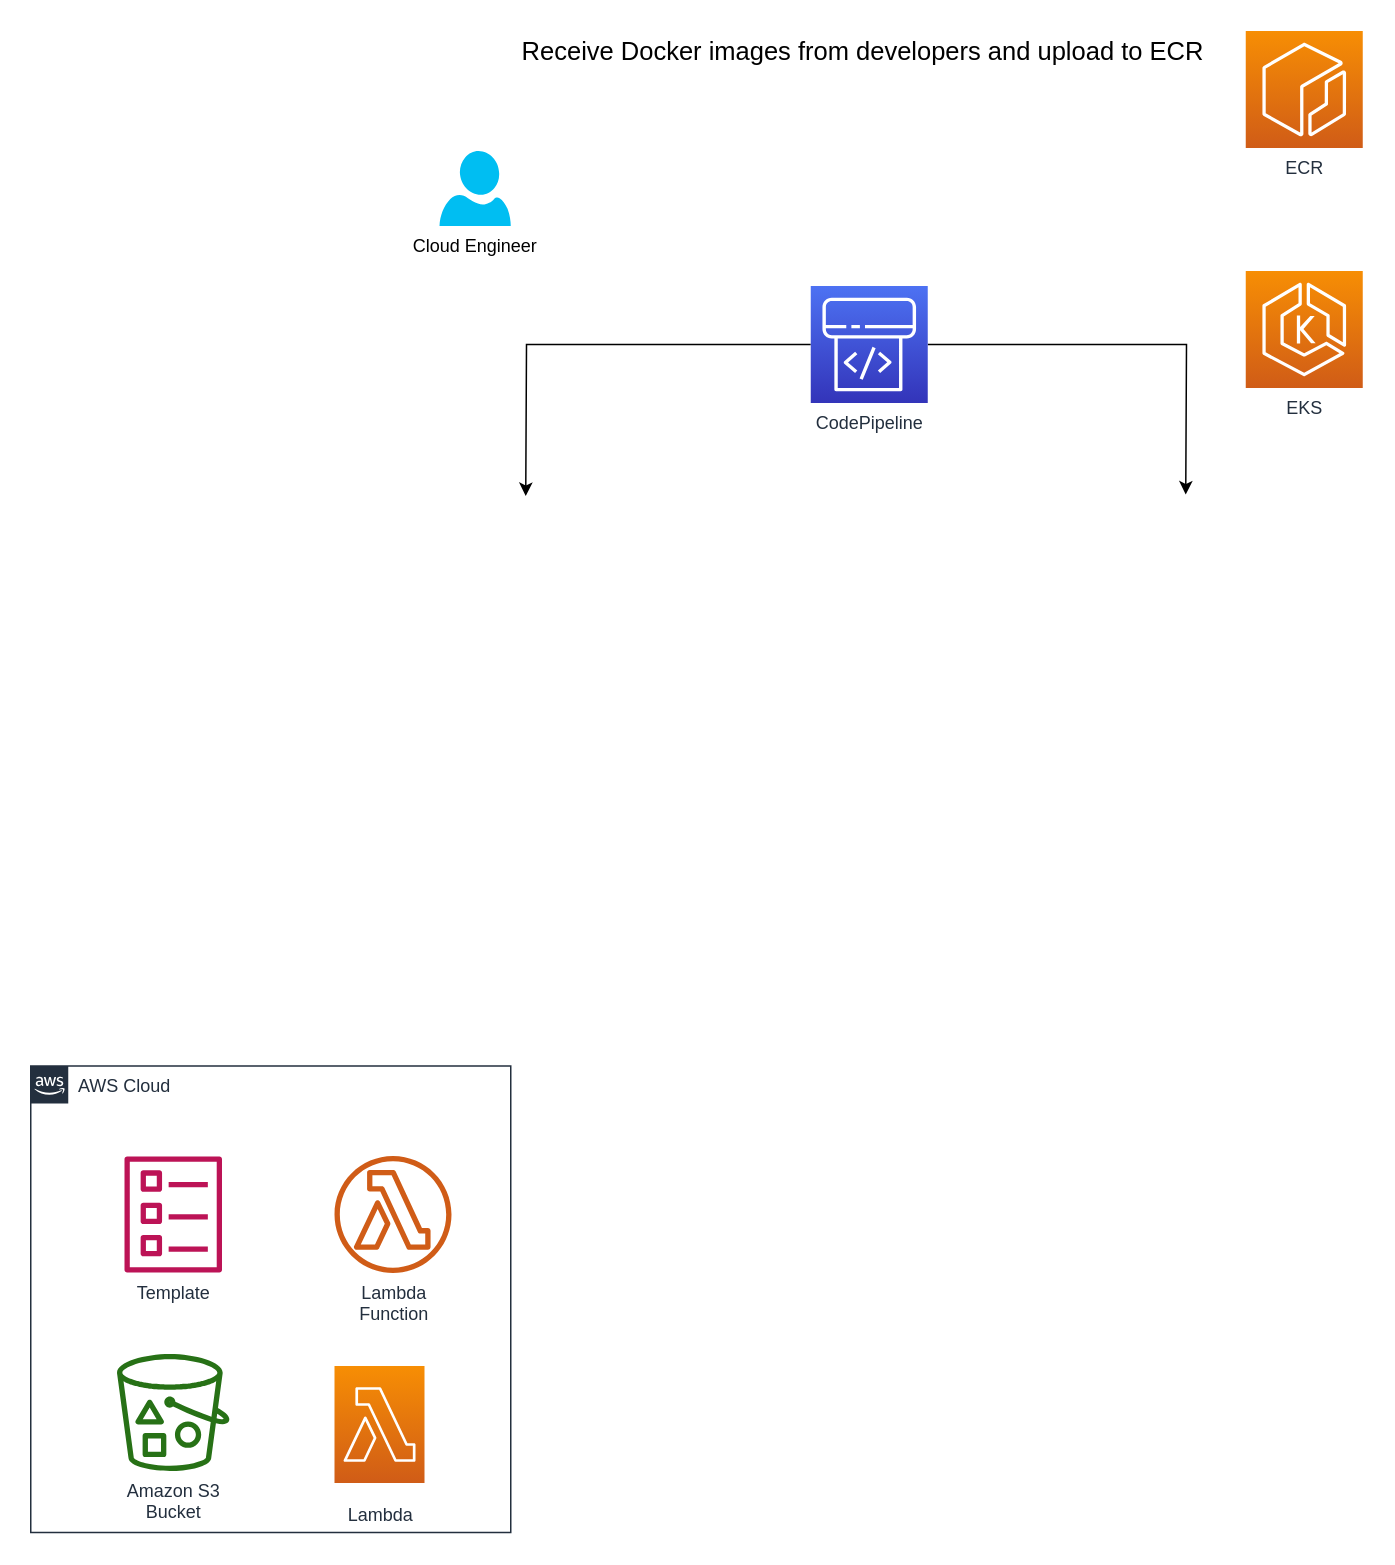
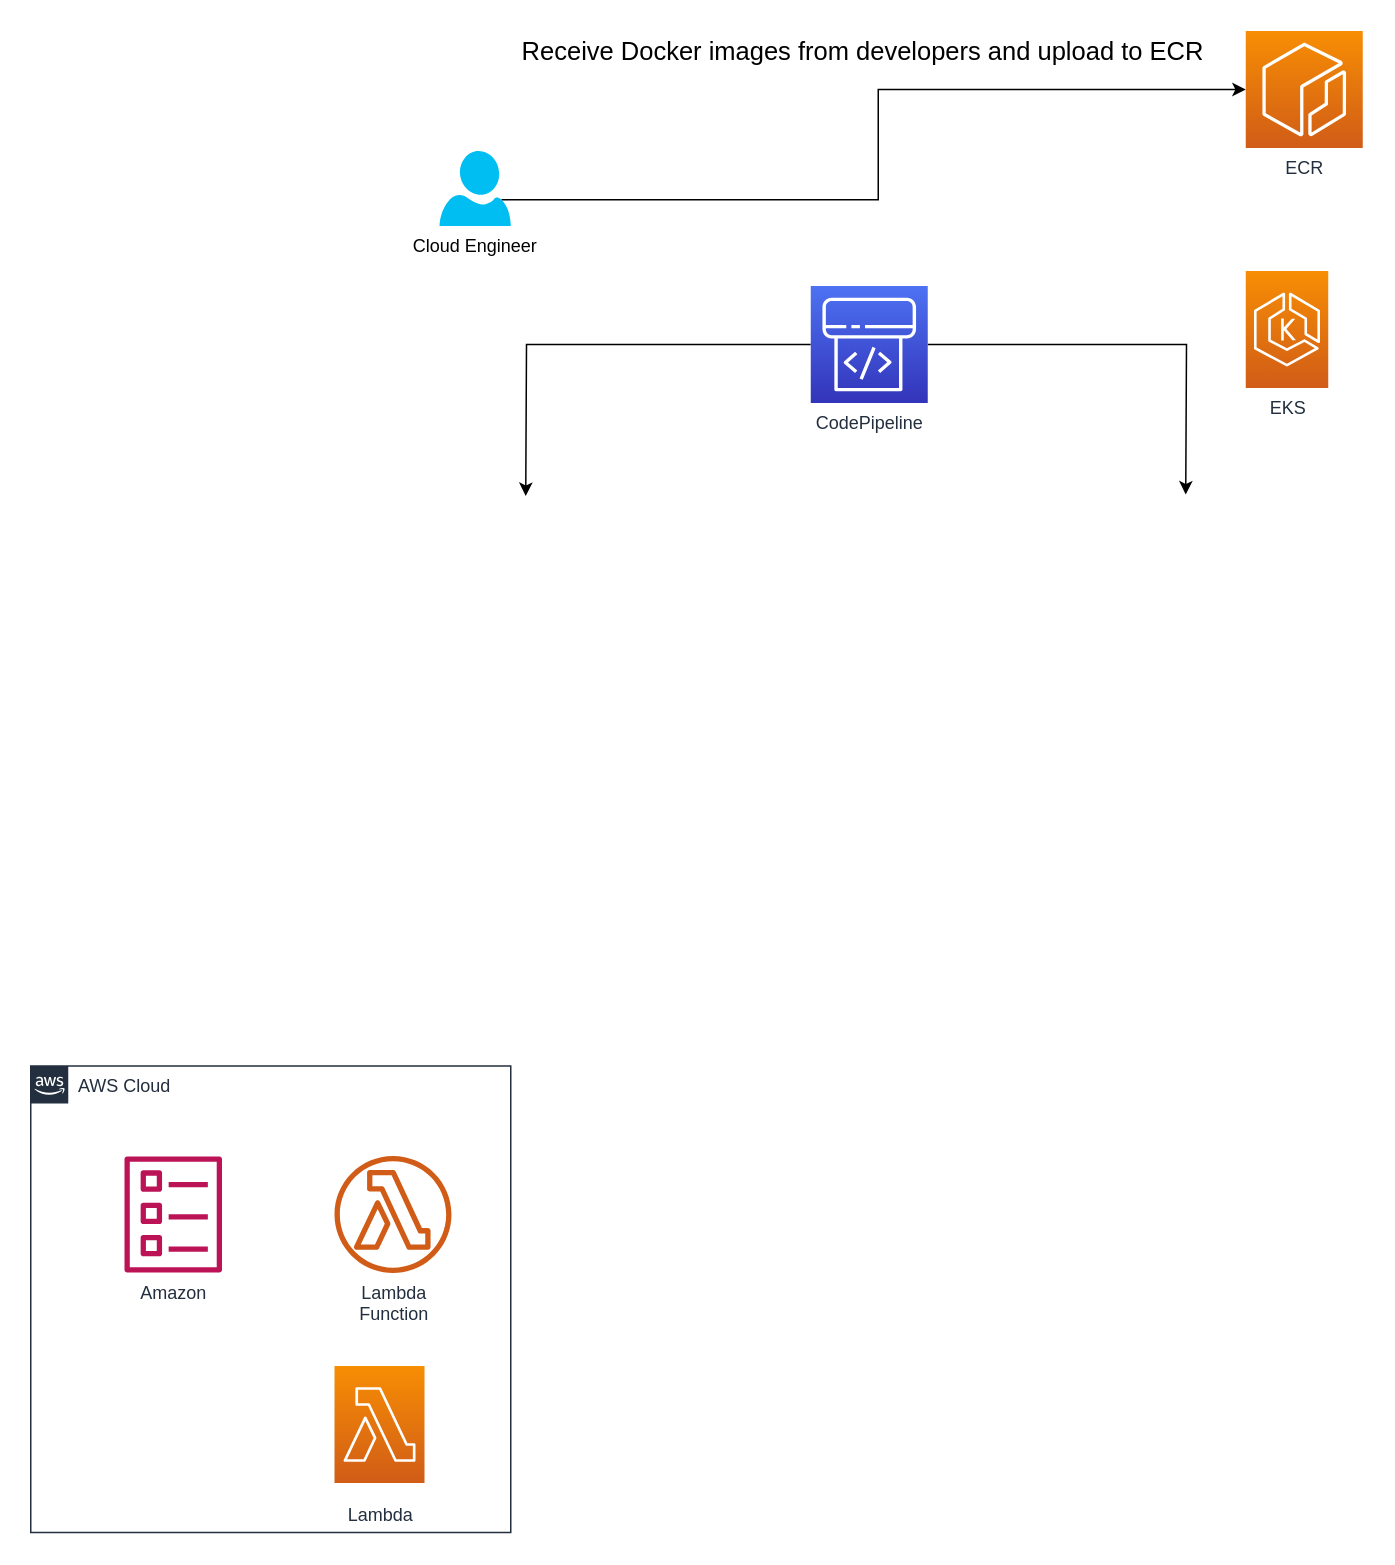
none -> (878, 154)
(1304, 329) -> (1287, 329)
(174, 1294) -> (174, 1294)
(173, 1412) -> none
